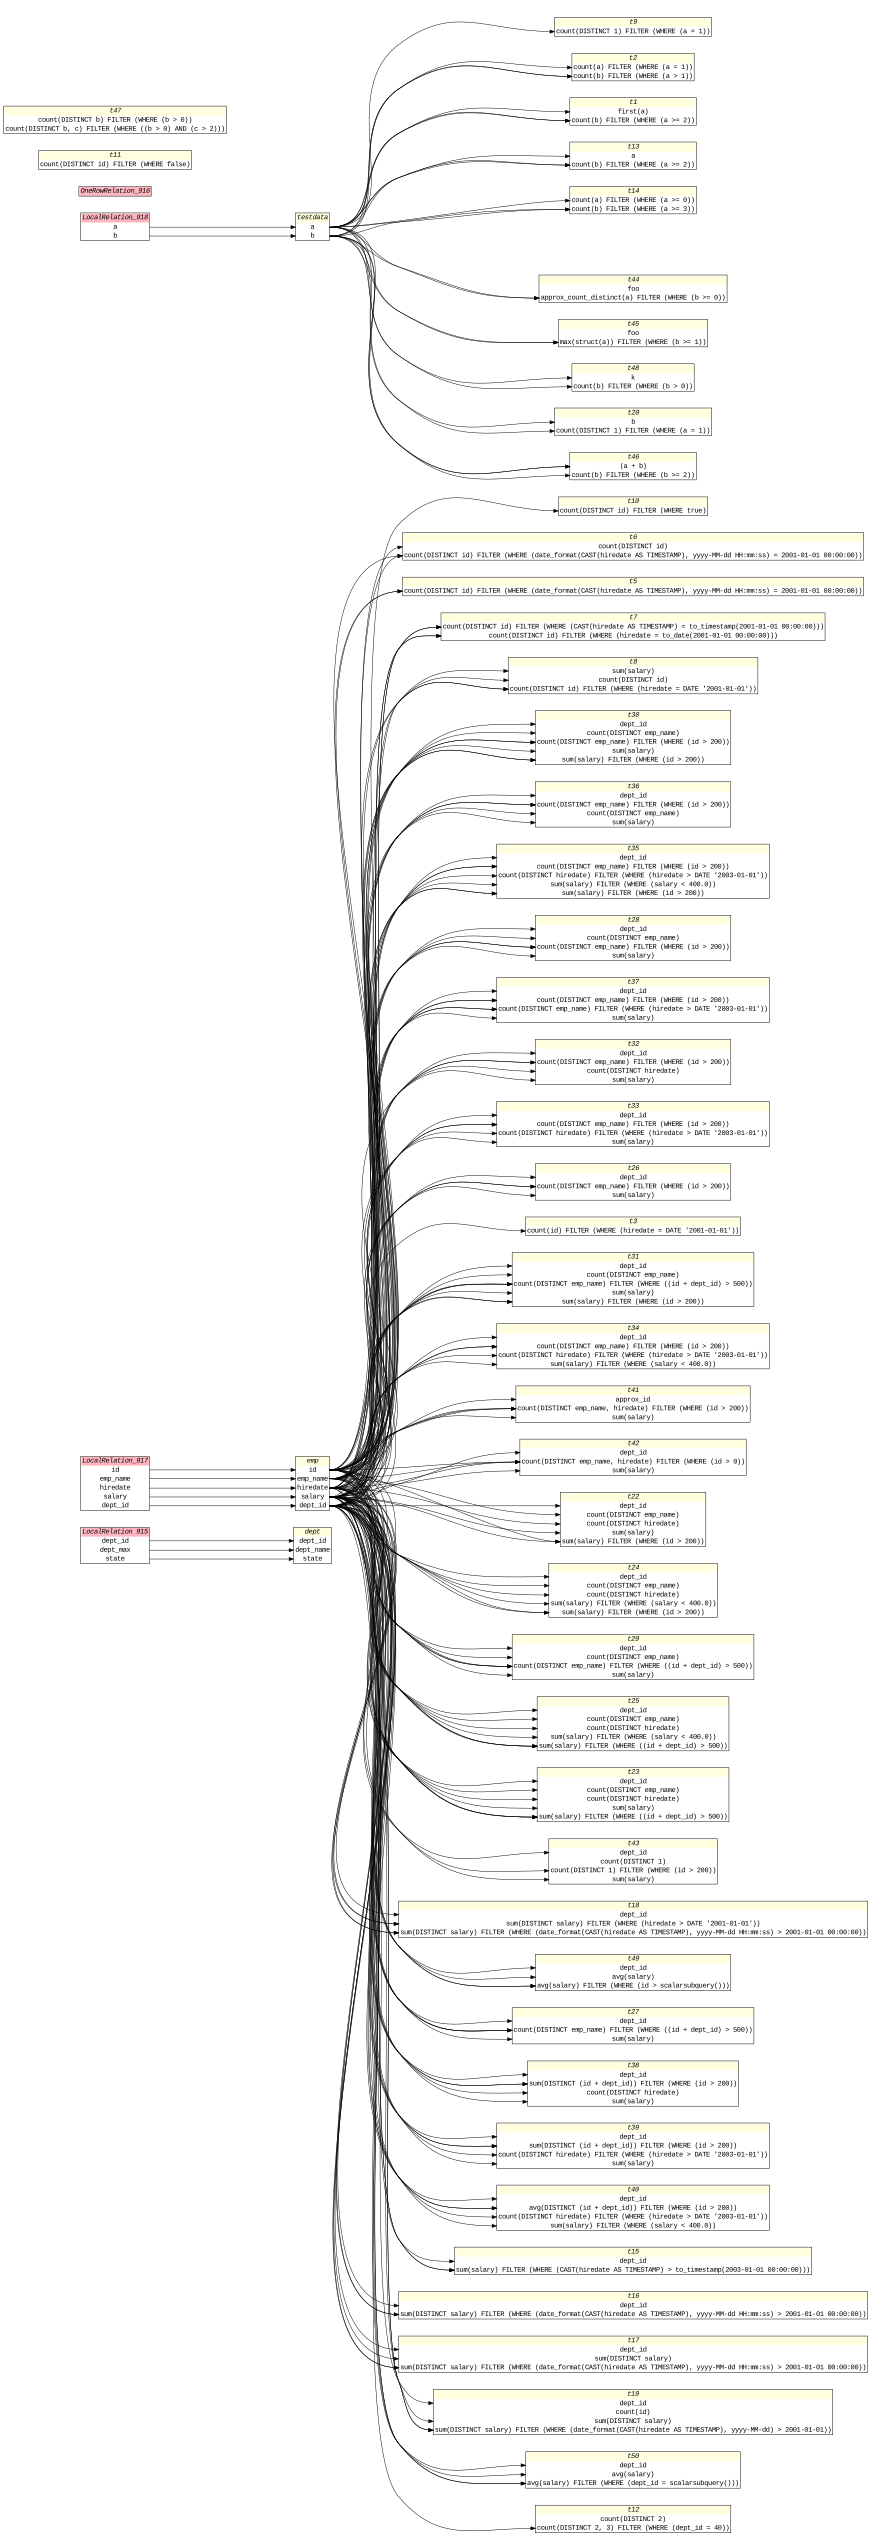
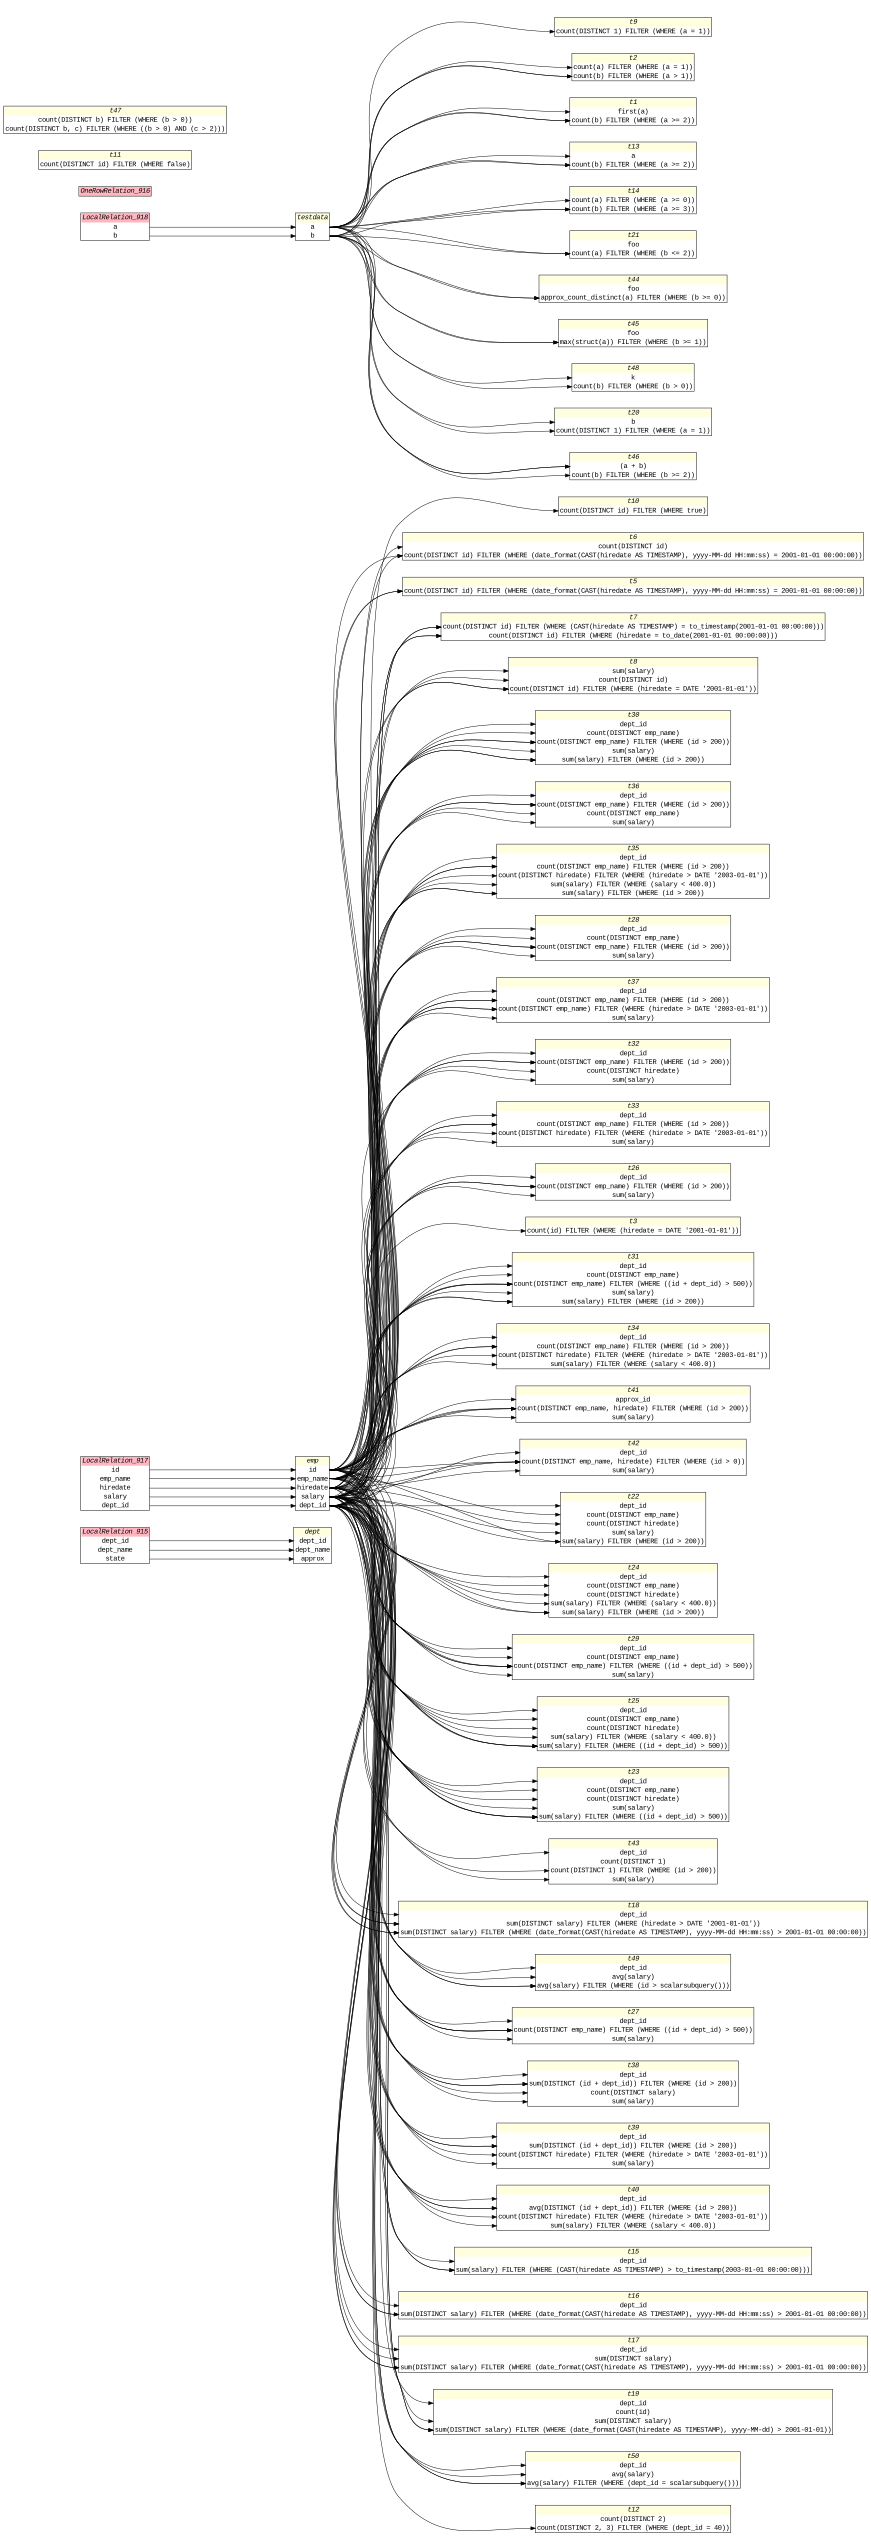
none -> (633, 244)
(115, 1550) -> (115, 1550)
(313, 1559) -> (313, 1559)
(633, 2092) -> (633, 2092)
